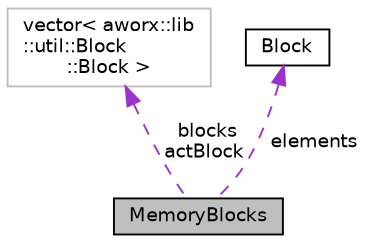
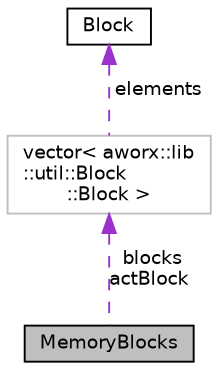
(255, 146) -> (109, 100)
